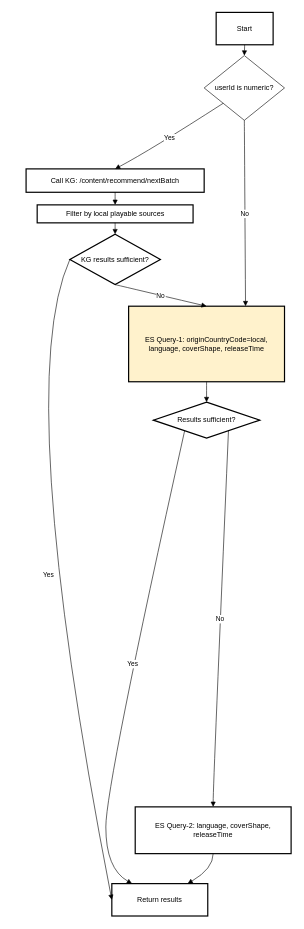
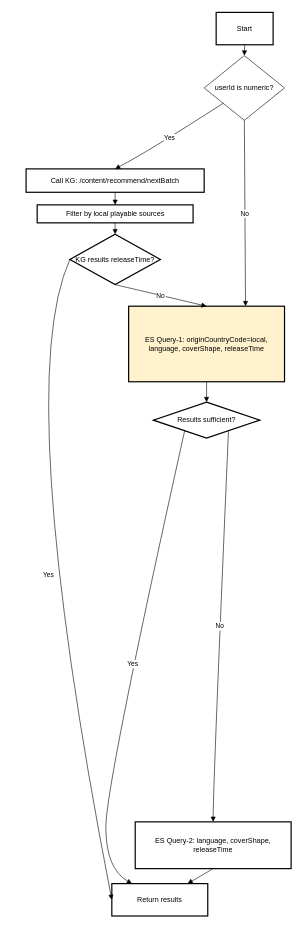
(115, 260) -> (115, 260)
(213, 831) -> (213, 846)
